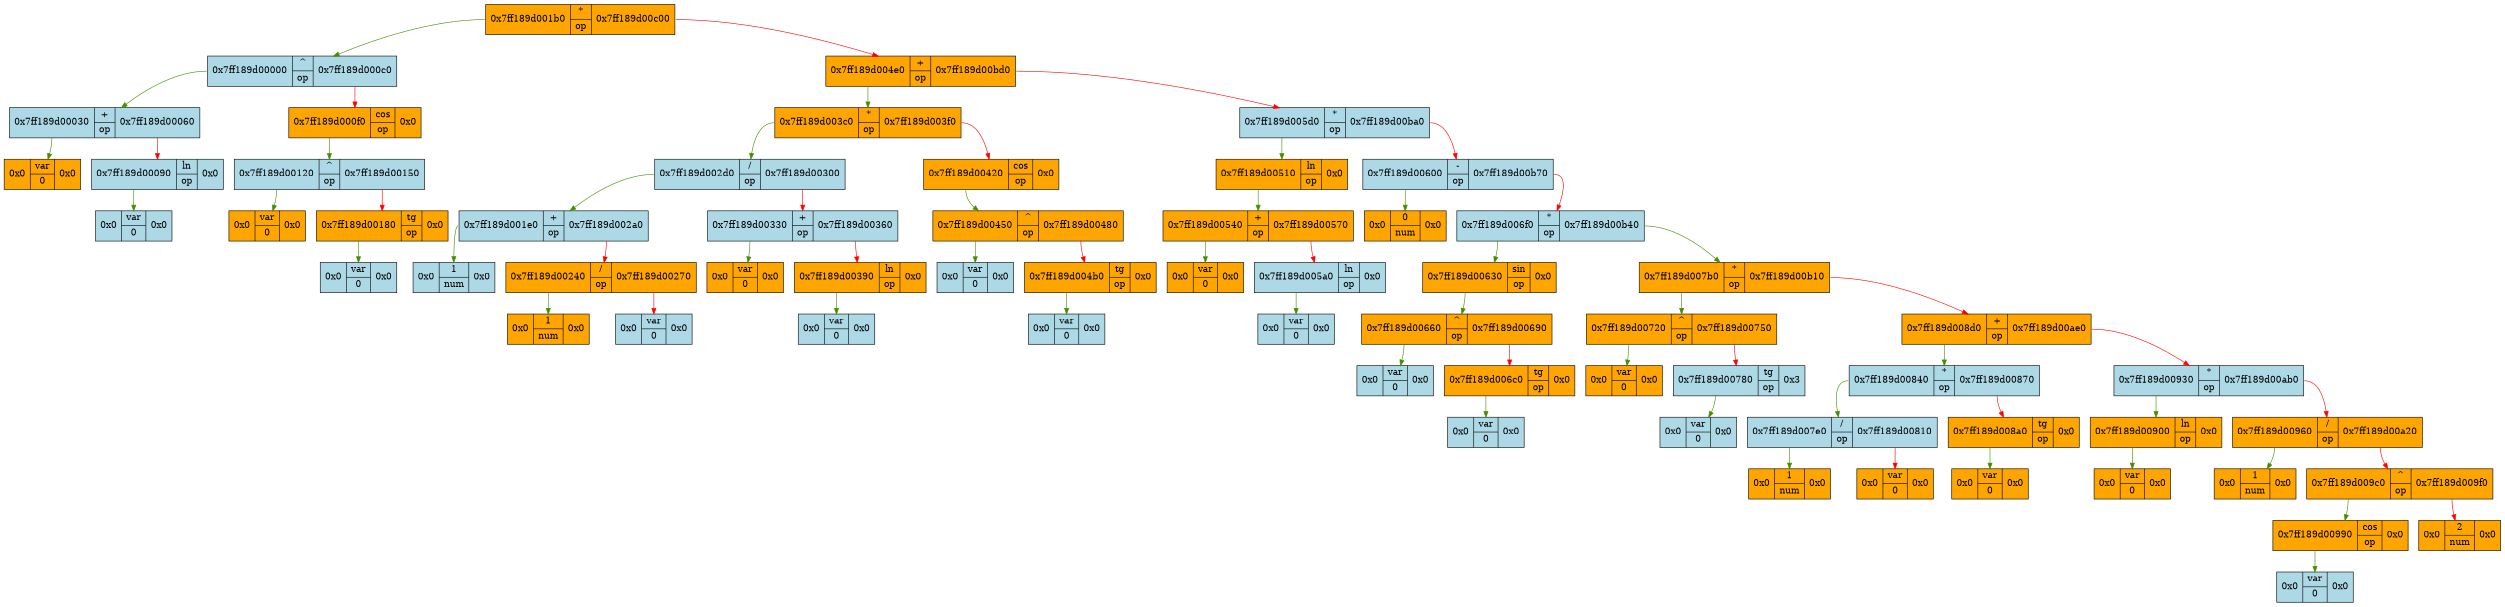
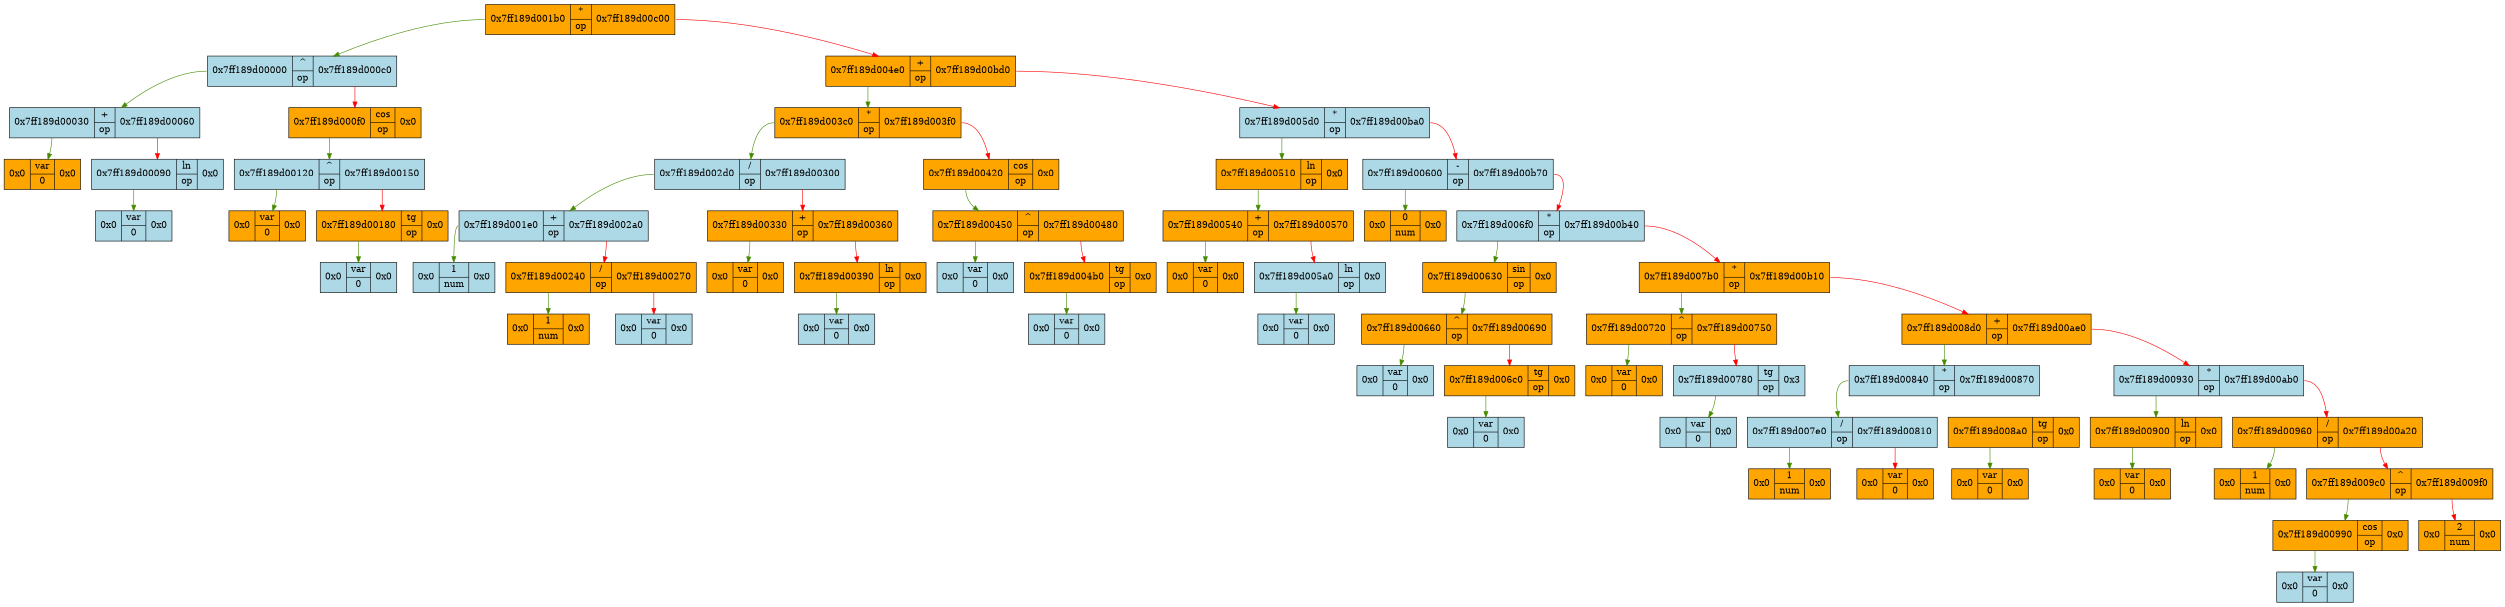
(803, 226) -> (803, 226)
(1683, 236) -> (1683, 236)
(1998, 404) -> none
